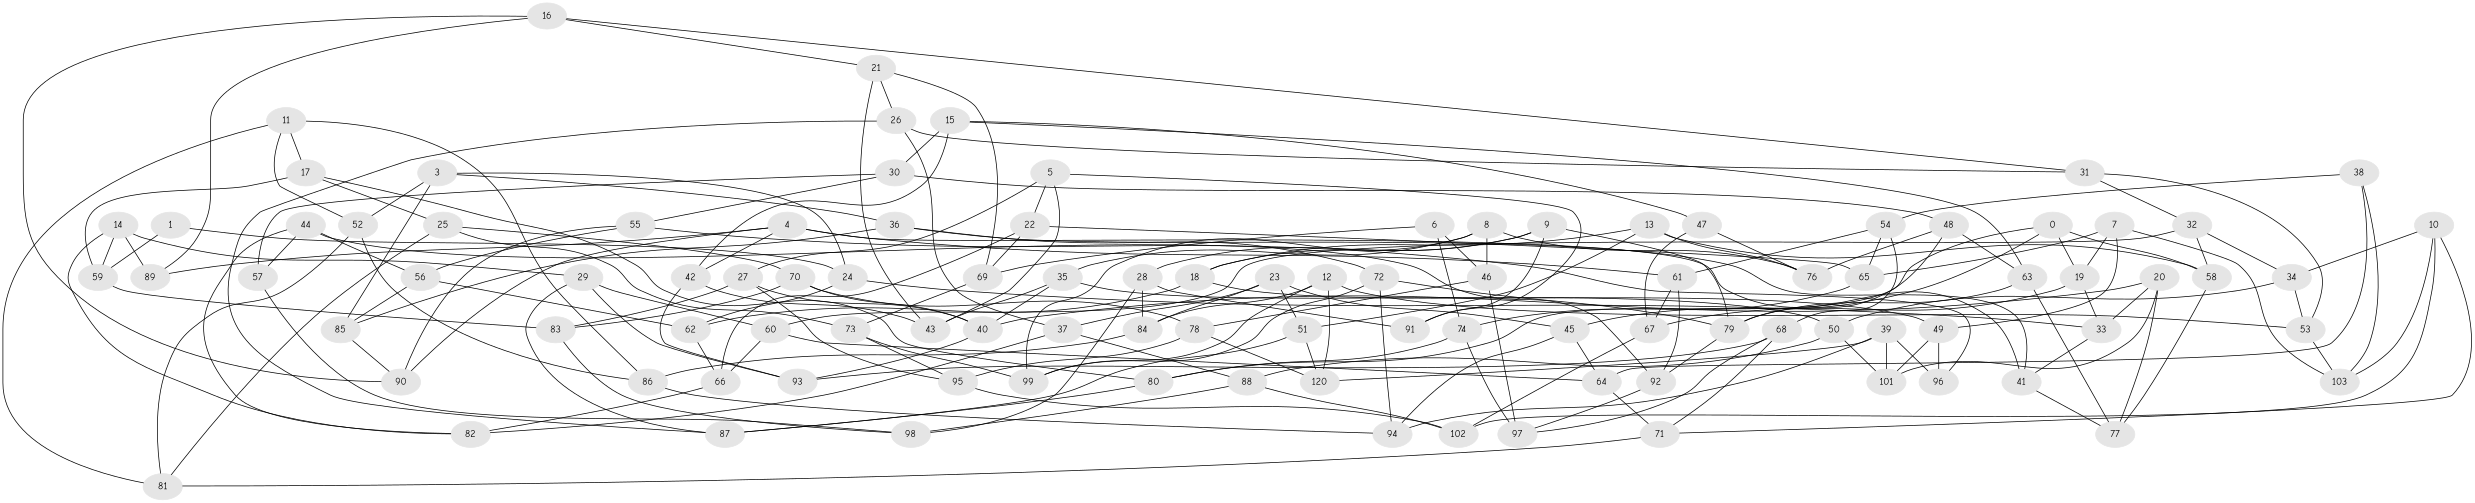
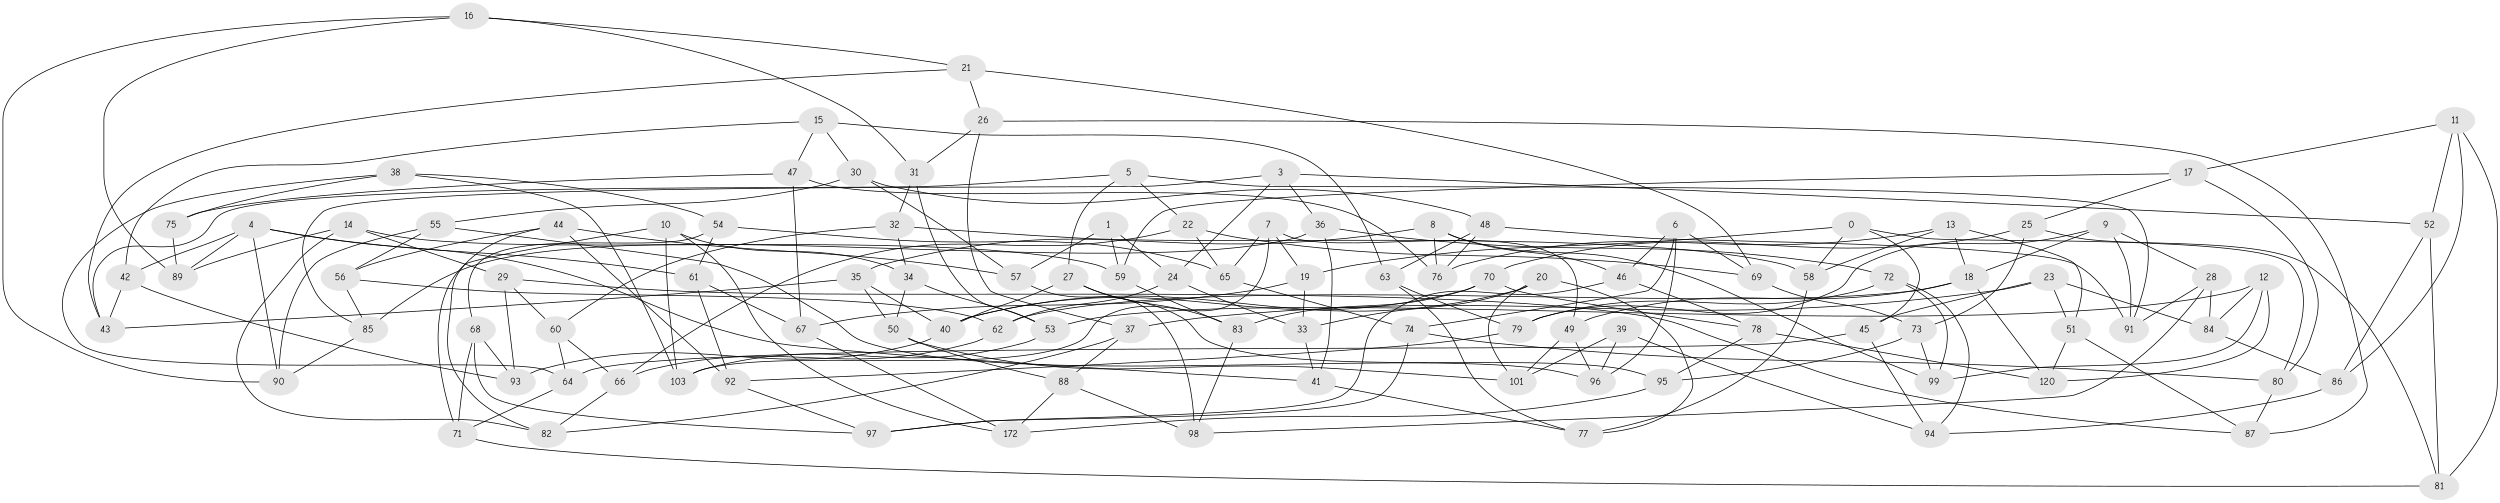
none -> (171, 225)
none -> (1062, 251)
(1855, 305) -> (1972, 250)
none -> (1656, 330)
(1553, 369) -> (2008, 330)
(1459, 434) -> (1011, 434)
